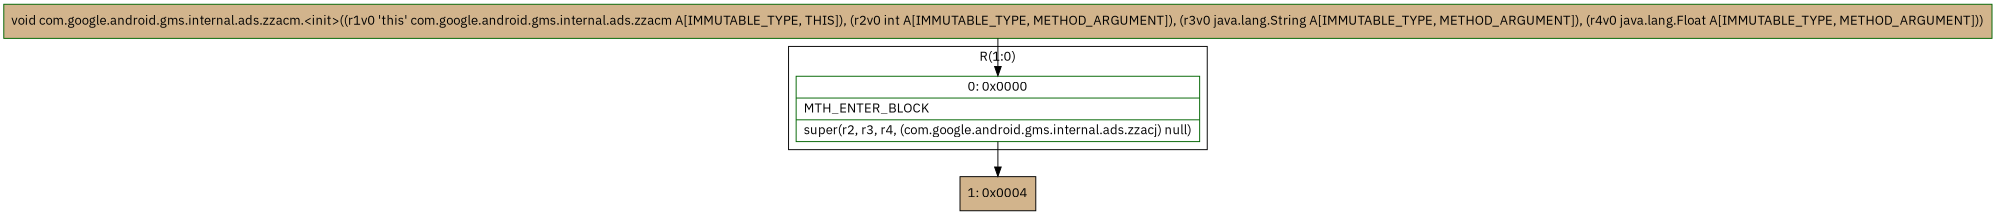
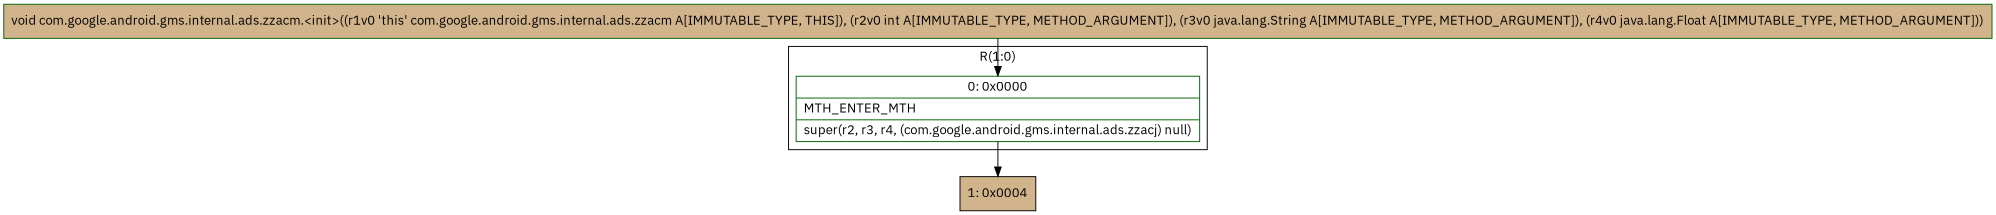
(867, 108) -> (860, 108)
